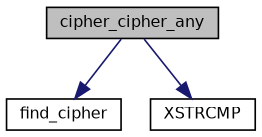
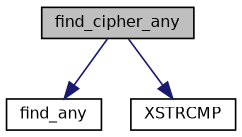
(133, 23) -> (118, 23)
(64, 115) -> (54, 115)
